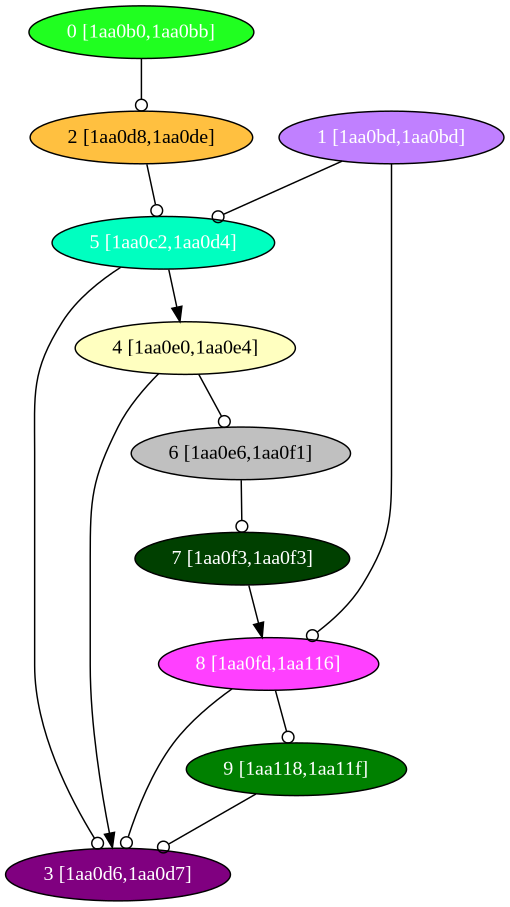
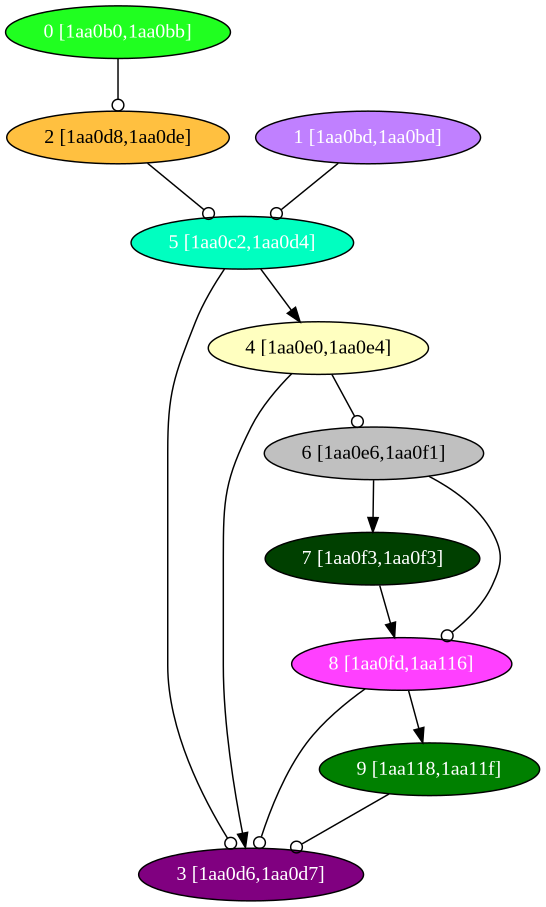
(391, 410) -> (499, 547)
(242, 500) -> (373, 499)
(281, 711) -> (414, 710)
